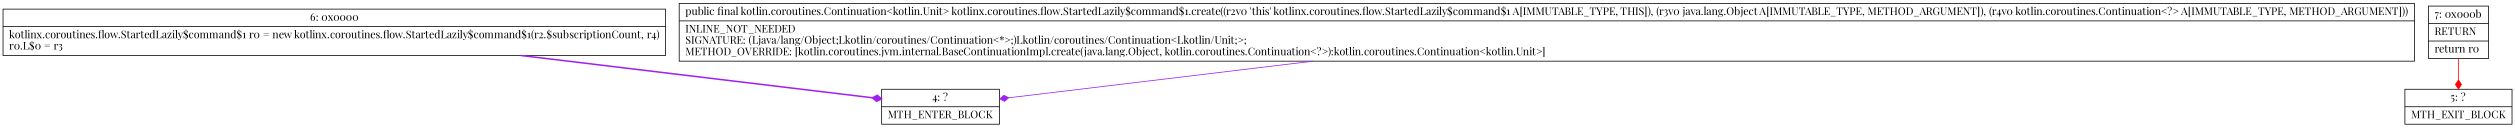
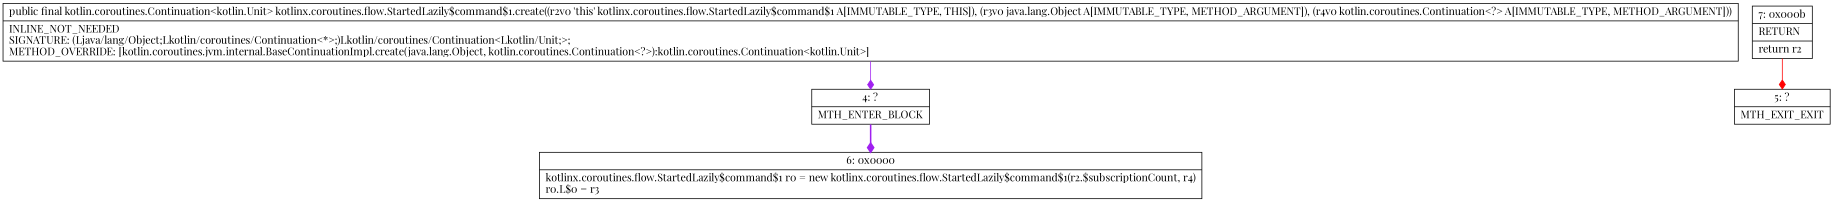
(2457, 49) -> (1780, 49)
(696, 77) -> (871, 134)
(2458, 115) -> (1782, 115)
